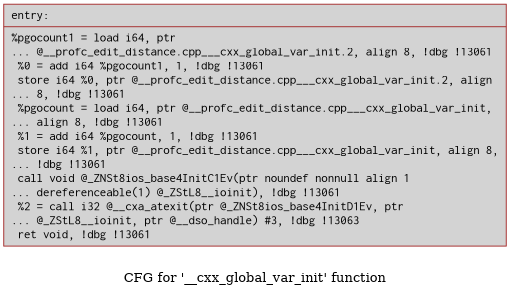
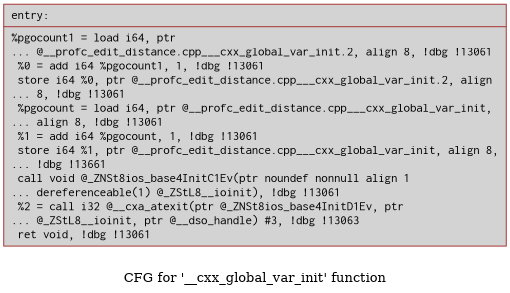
(59, 164) -> (59, 164)
